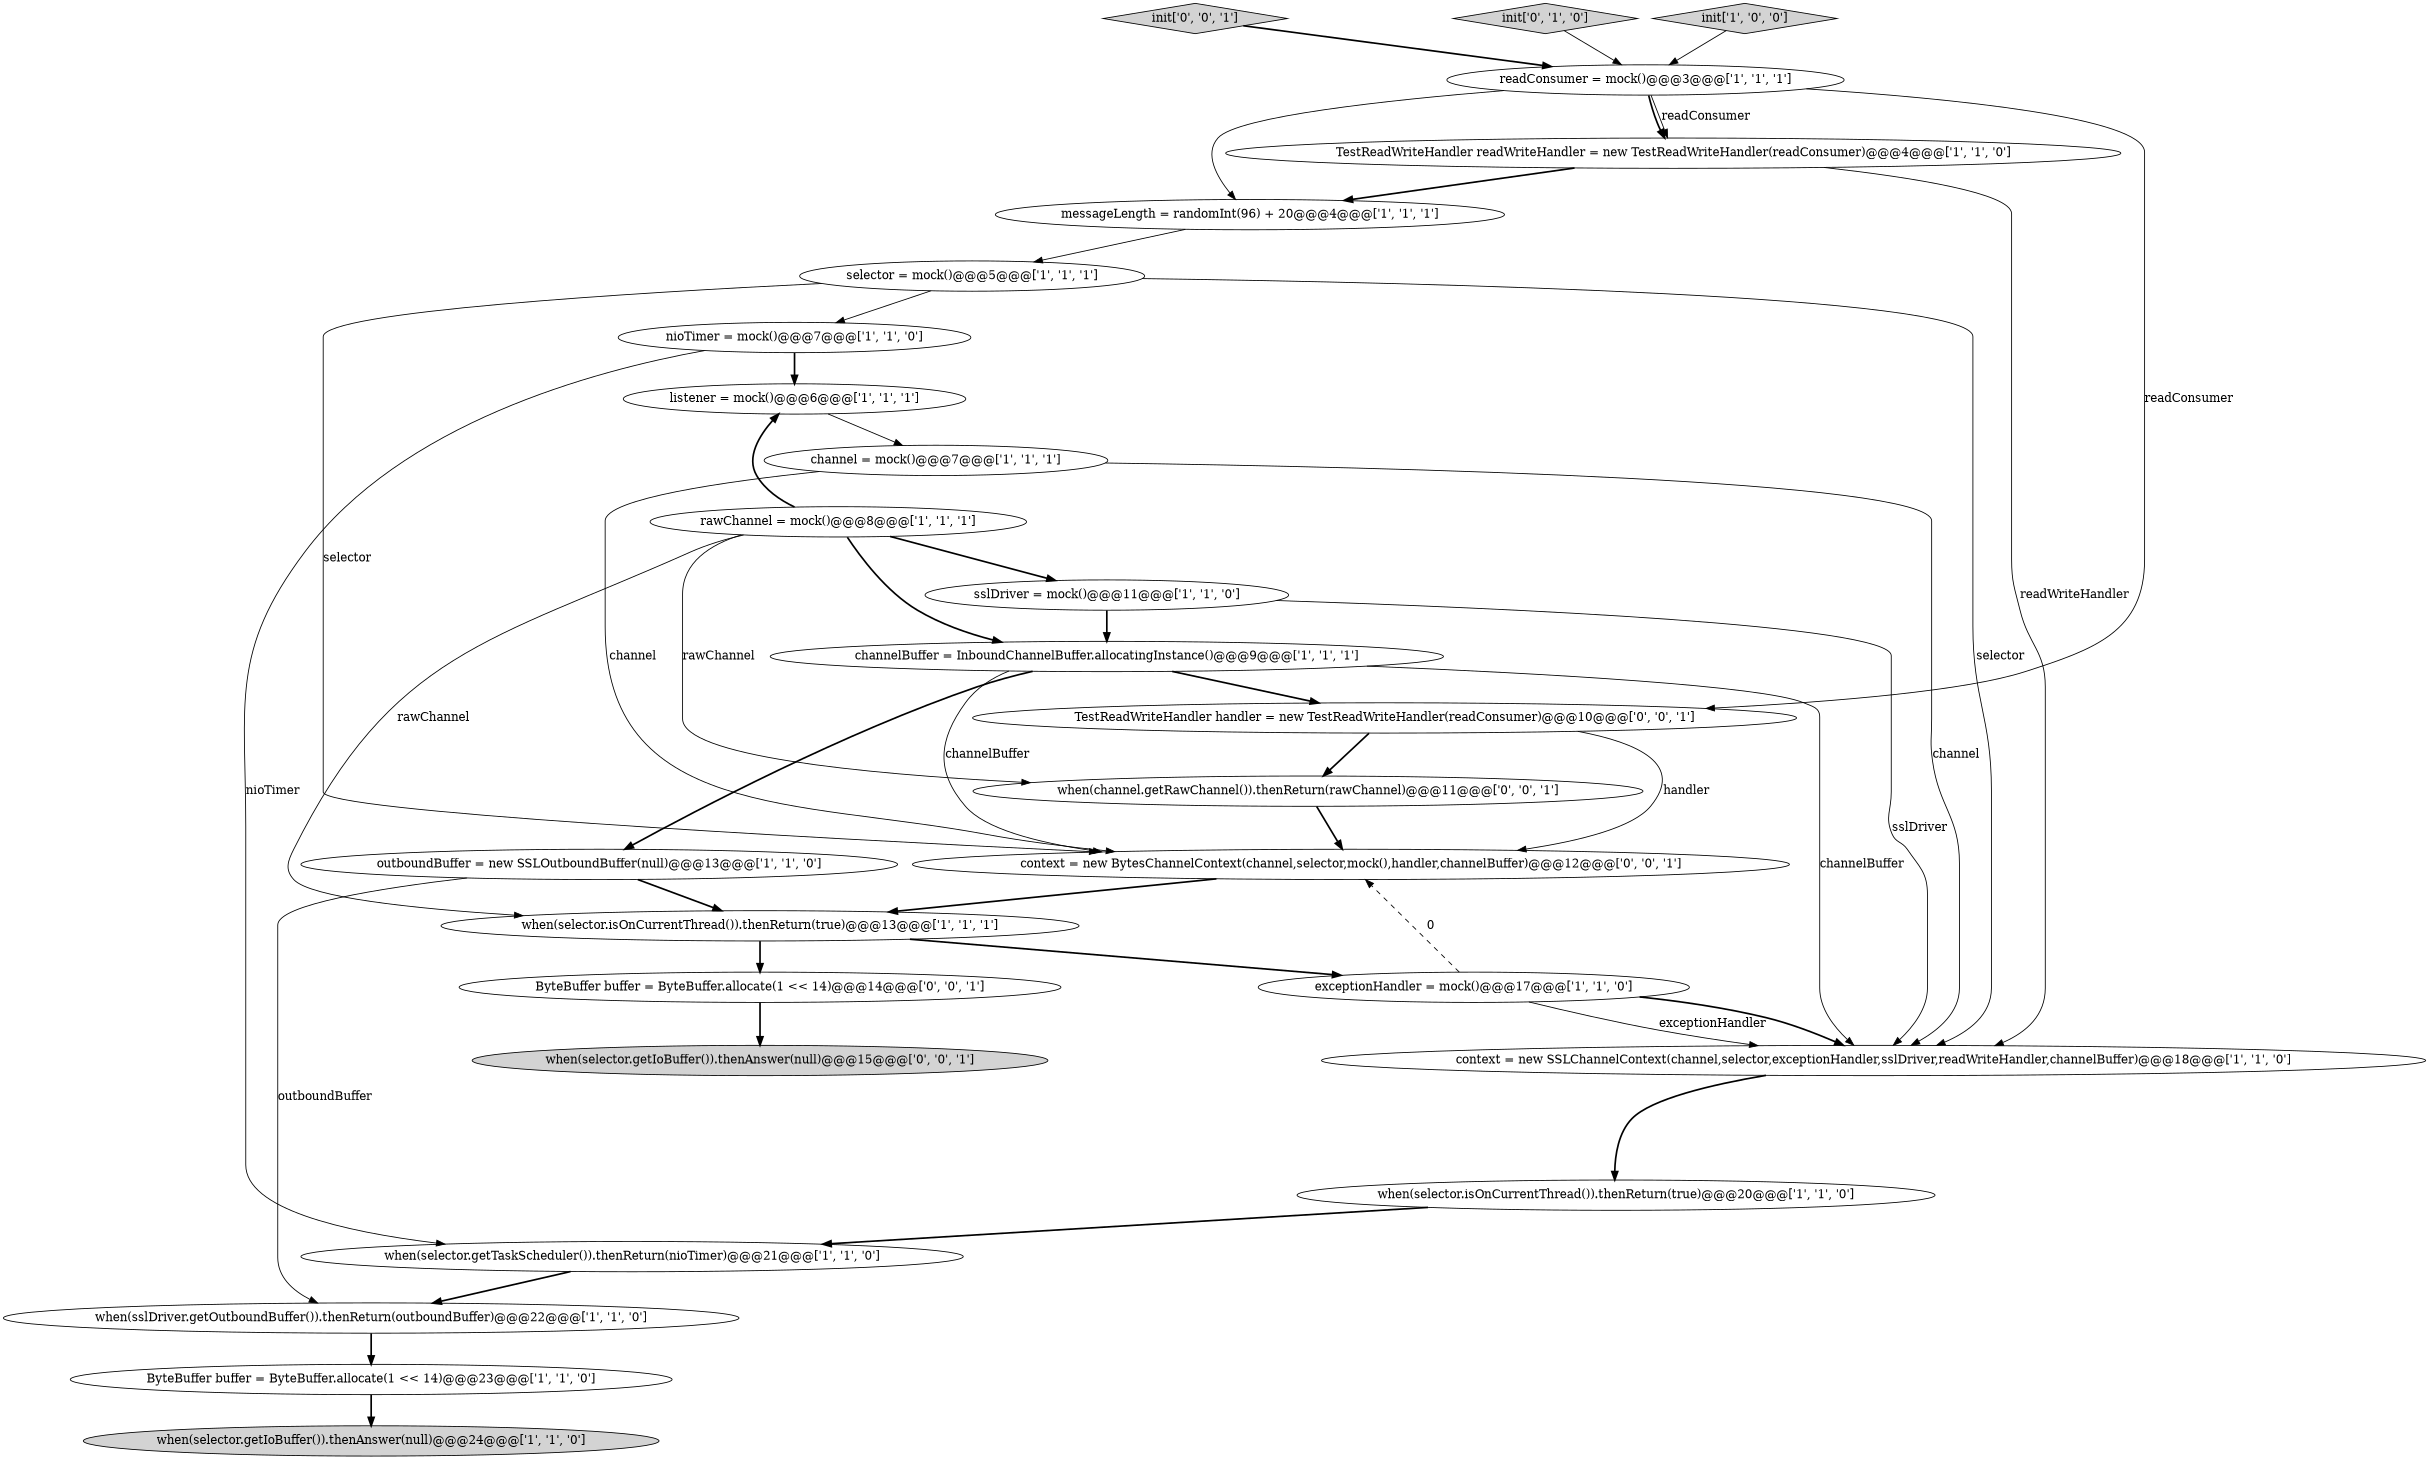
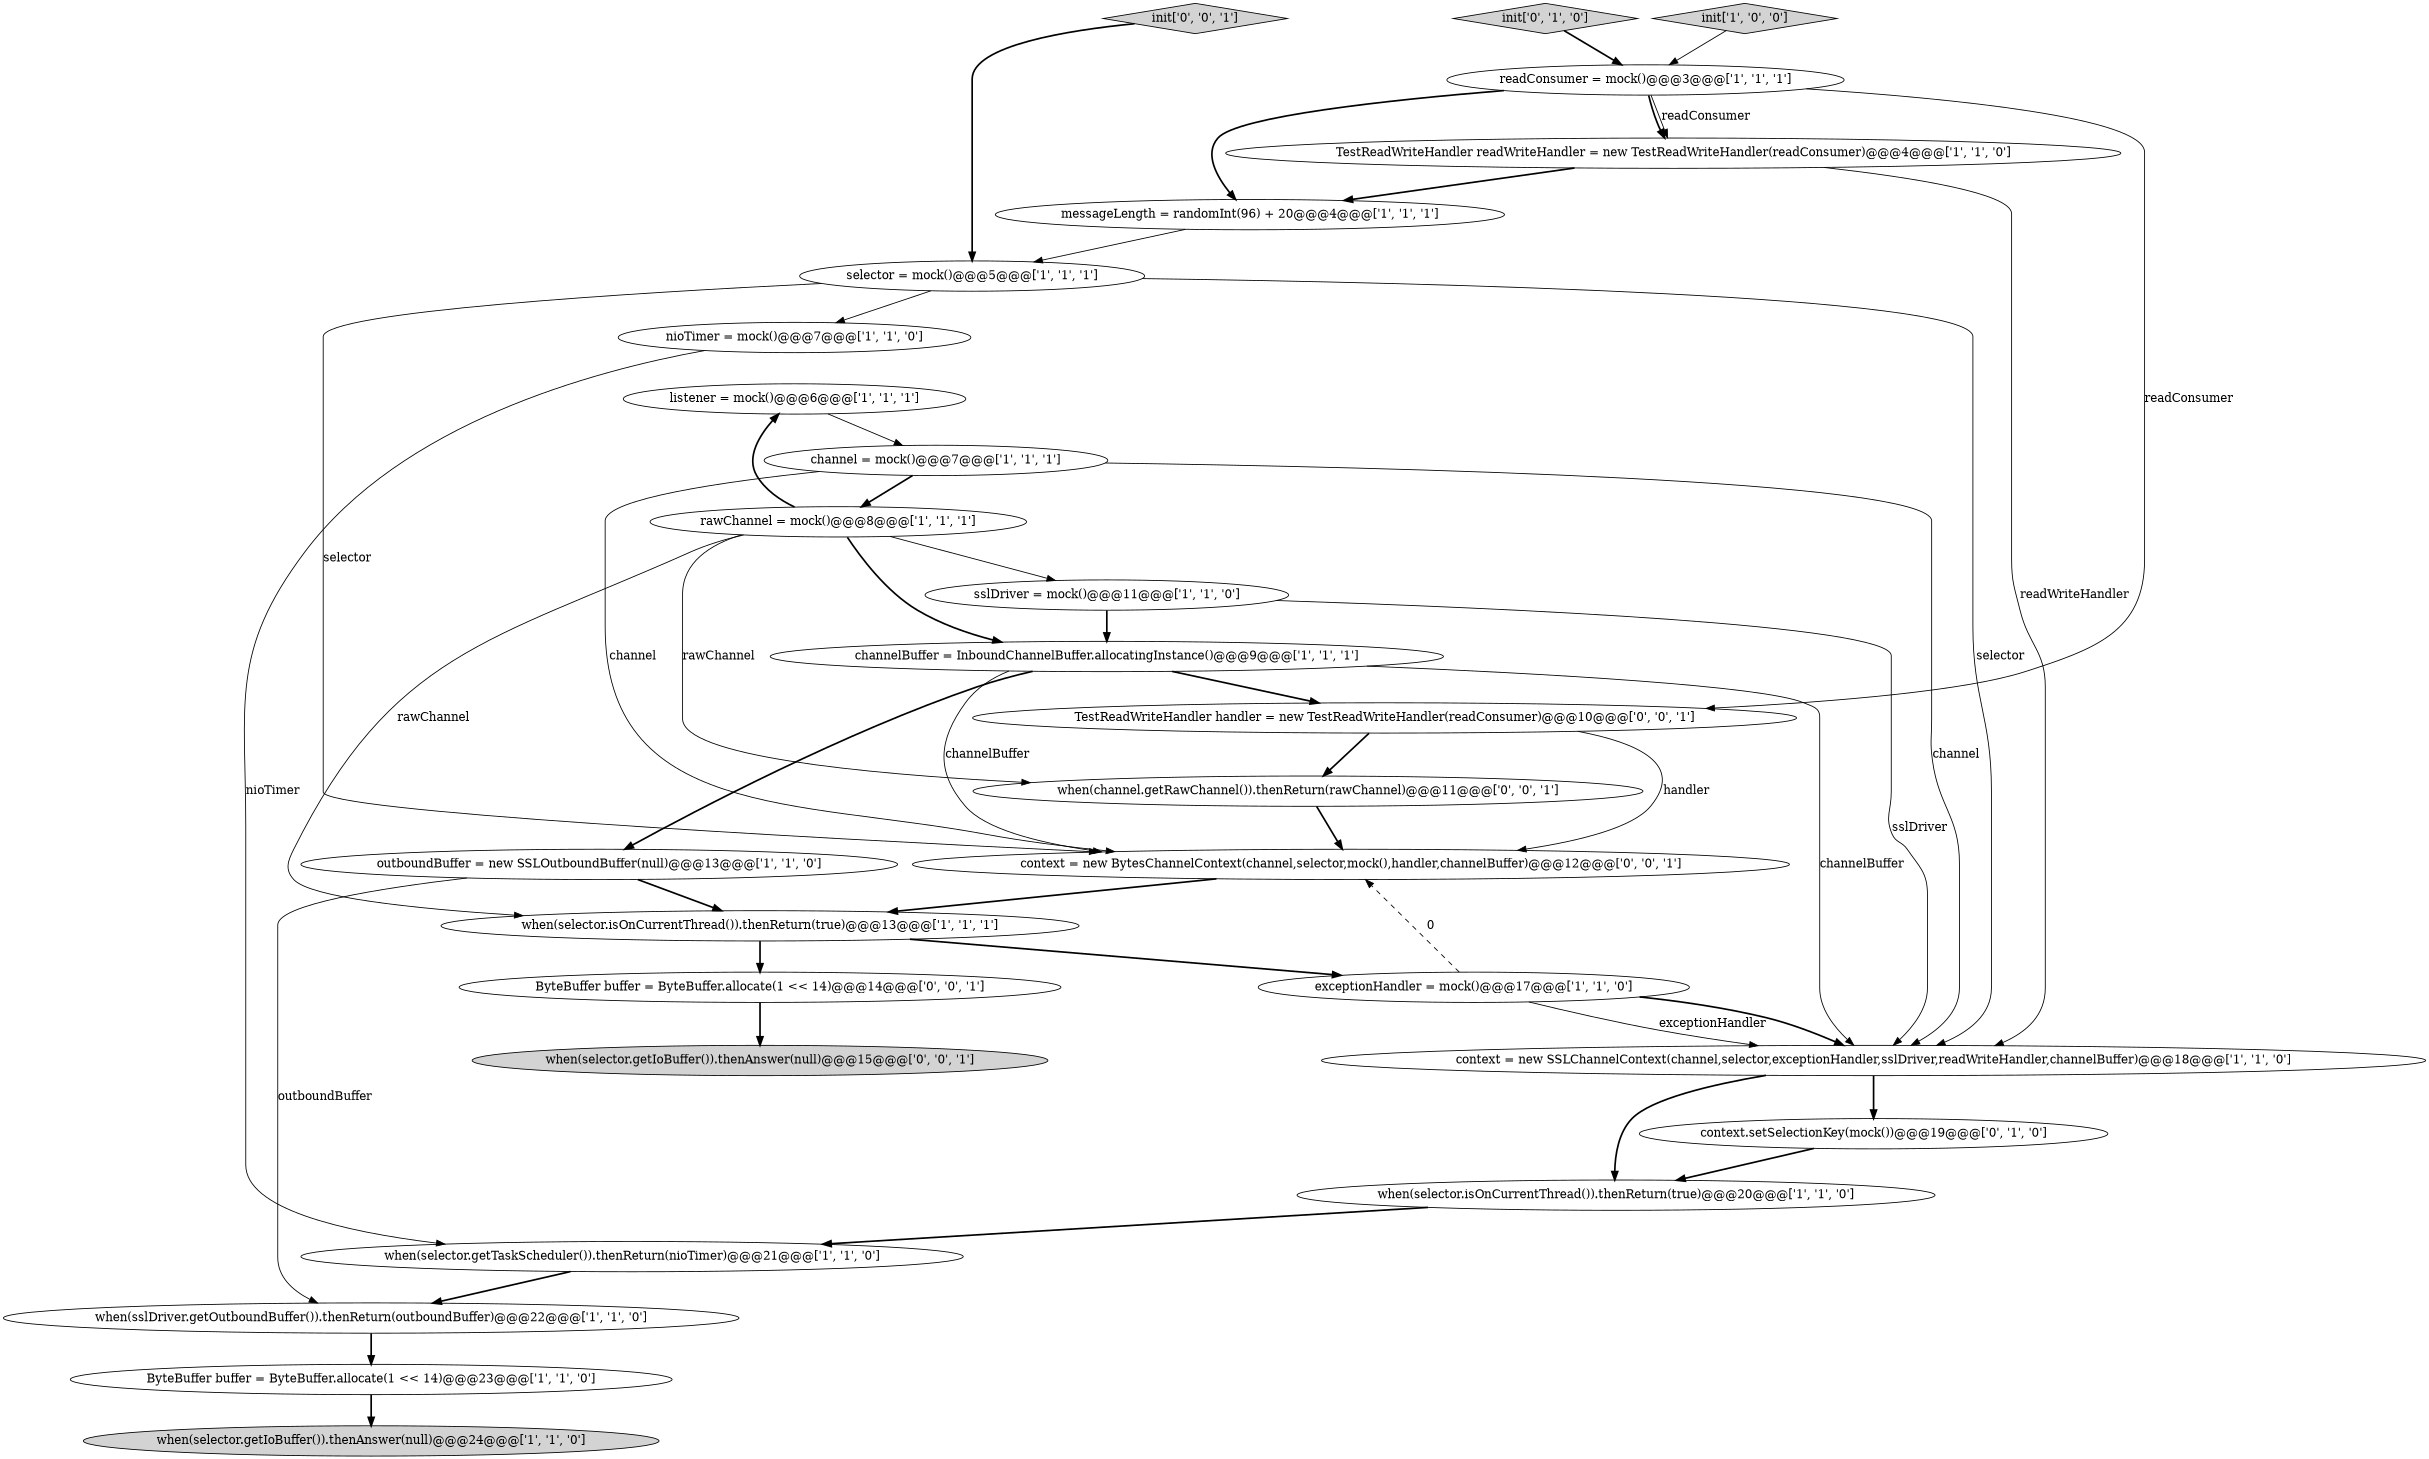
(1393, 46) -> (973, 76)
(1589, 46) -> (1589, 46)
(1329, 109) -> (1329, 109)
(795, 364) -> none
none -> (891, 489)
(969, 557) -> (969, 557)
none -> (1874, 1134)
